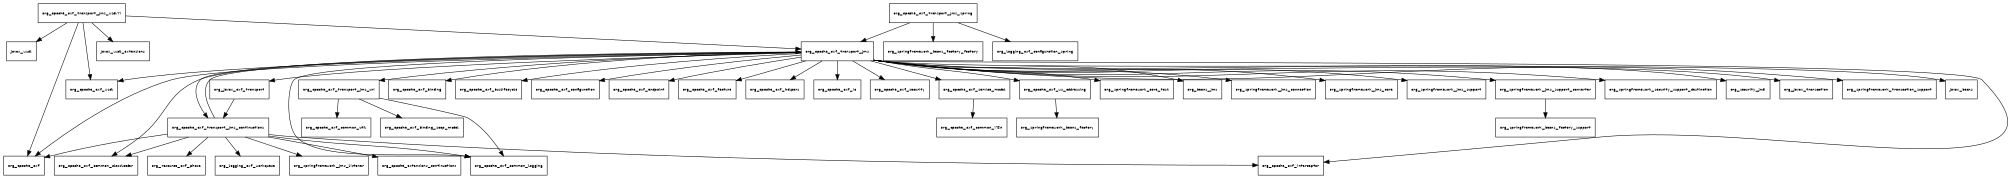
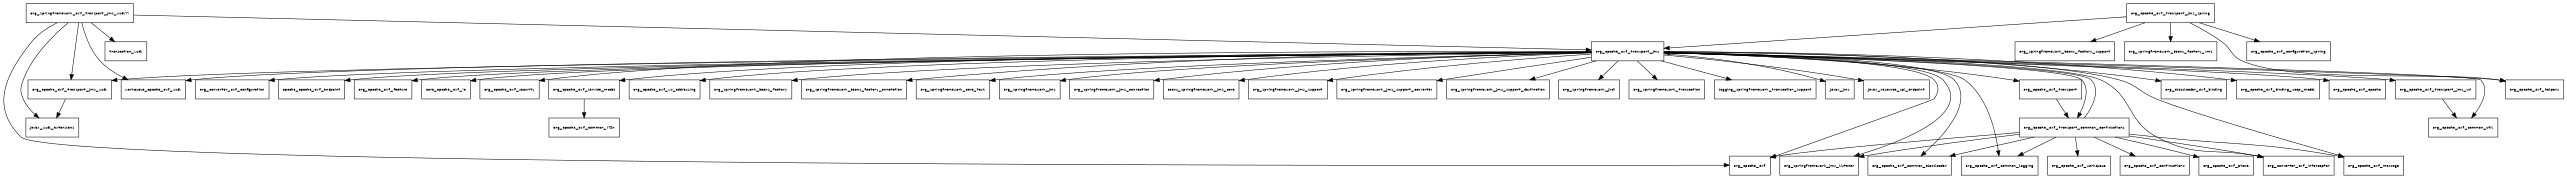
(82, 13) -> (80, 13)
(21, 51) -> (126, 51)
(933, 51) -> (2171, 51)
(1035, 51) -> (2289, 51)
none -> (2091, 64)
none -> (2257, 65)
none -> (1940, 79)
none -> (70, 89)
(92, 89) -> (153, 89)
(239, 89) -> (2050, 89)
(417, 89) -> (2194, 89)
(489, 89) -> (2357, 89)
(565, 89) -> (232, 89)
(639, 89) -> (312, 89)
(837, 89) -> (446, 89)
none -> (854, 89)
(1203, 89) -> (1030, 89)
(1361, 89) -> (1201, 89)
(1661, 89) -> (1498, 89)
(1748, 89) -> (1589, 89)
(1806, 89) -> (1667, 89)
(1889, 89) -> (1765, 89)
none -> (1896, 89)
(1961, 89) -> (1840, 89)
(1056, 106) -> (1075, 64)
(1545, 106) -> (2120, 31)
(378, 107) -> (1948, 58)
(447, 112) -> none
(218, 128) -> (2074, 128)
(176, 166) -> (2226, 166)
(247, 166) -> (2079, 166)
(419, 166) -> (2155, 166)
(1291, 166) -> (2299, 166)
none -> (2374, 166)
